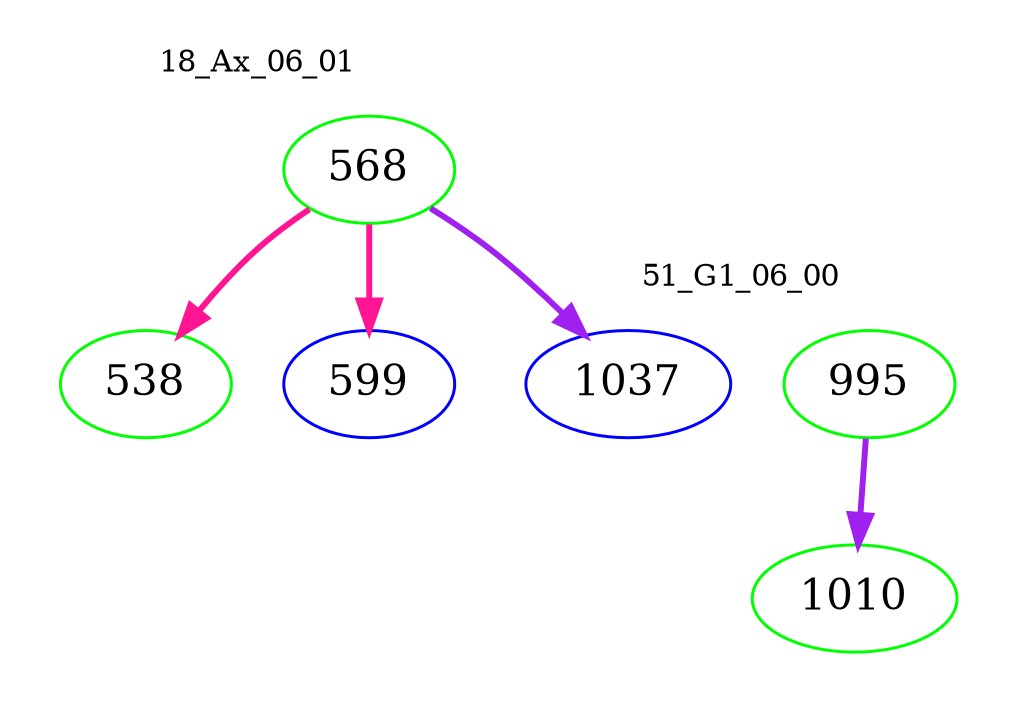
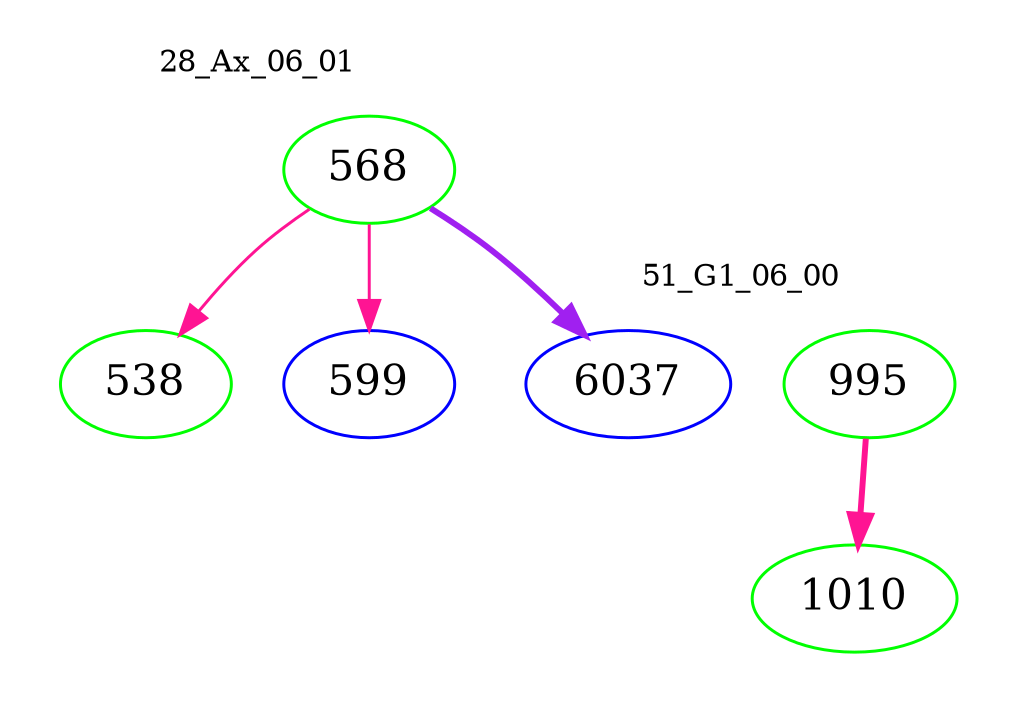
(258, 64) -> (258, 64)
(250, 256) -> (250, 256)
(369, 262) -> (369, 262)
(628, 384) -> (628, 384)
(863, 477) -> (863, 477)
